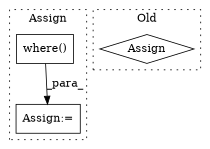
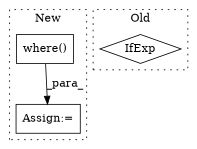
(48, 19) -> (48, 19)
(147, 49) -> (140, 49)
